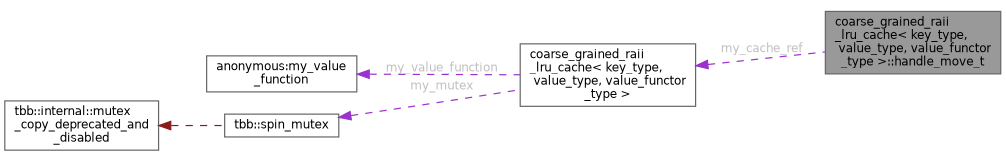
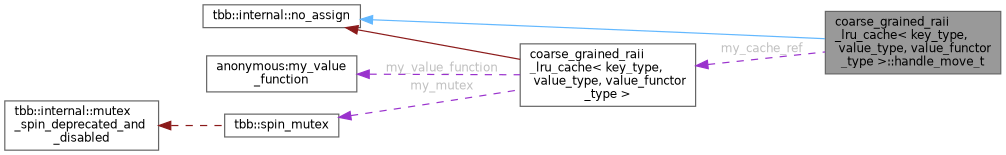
none -> (282, 16)
(82, 126) -> (82, 126)
